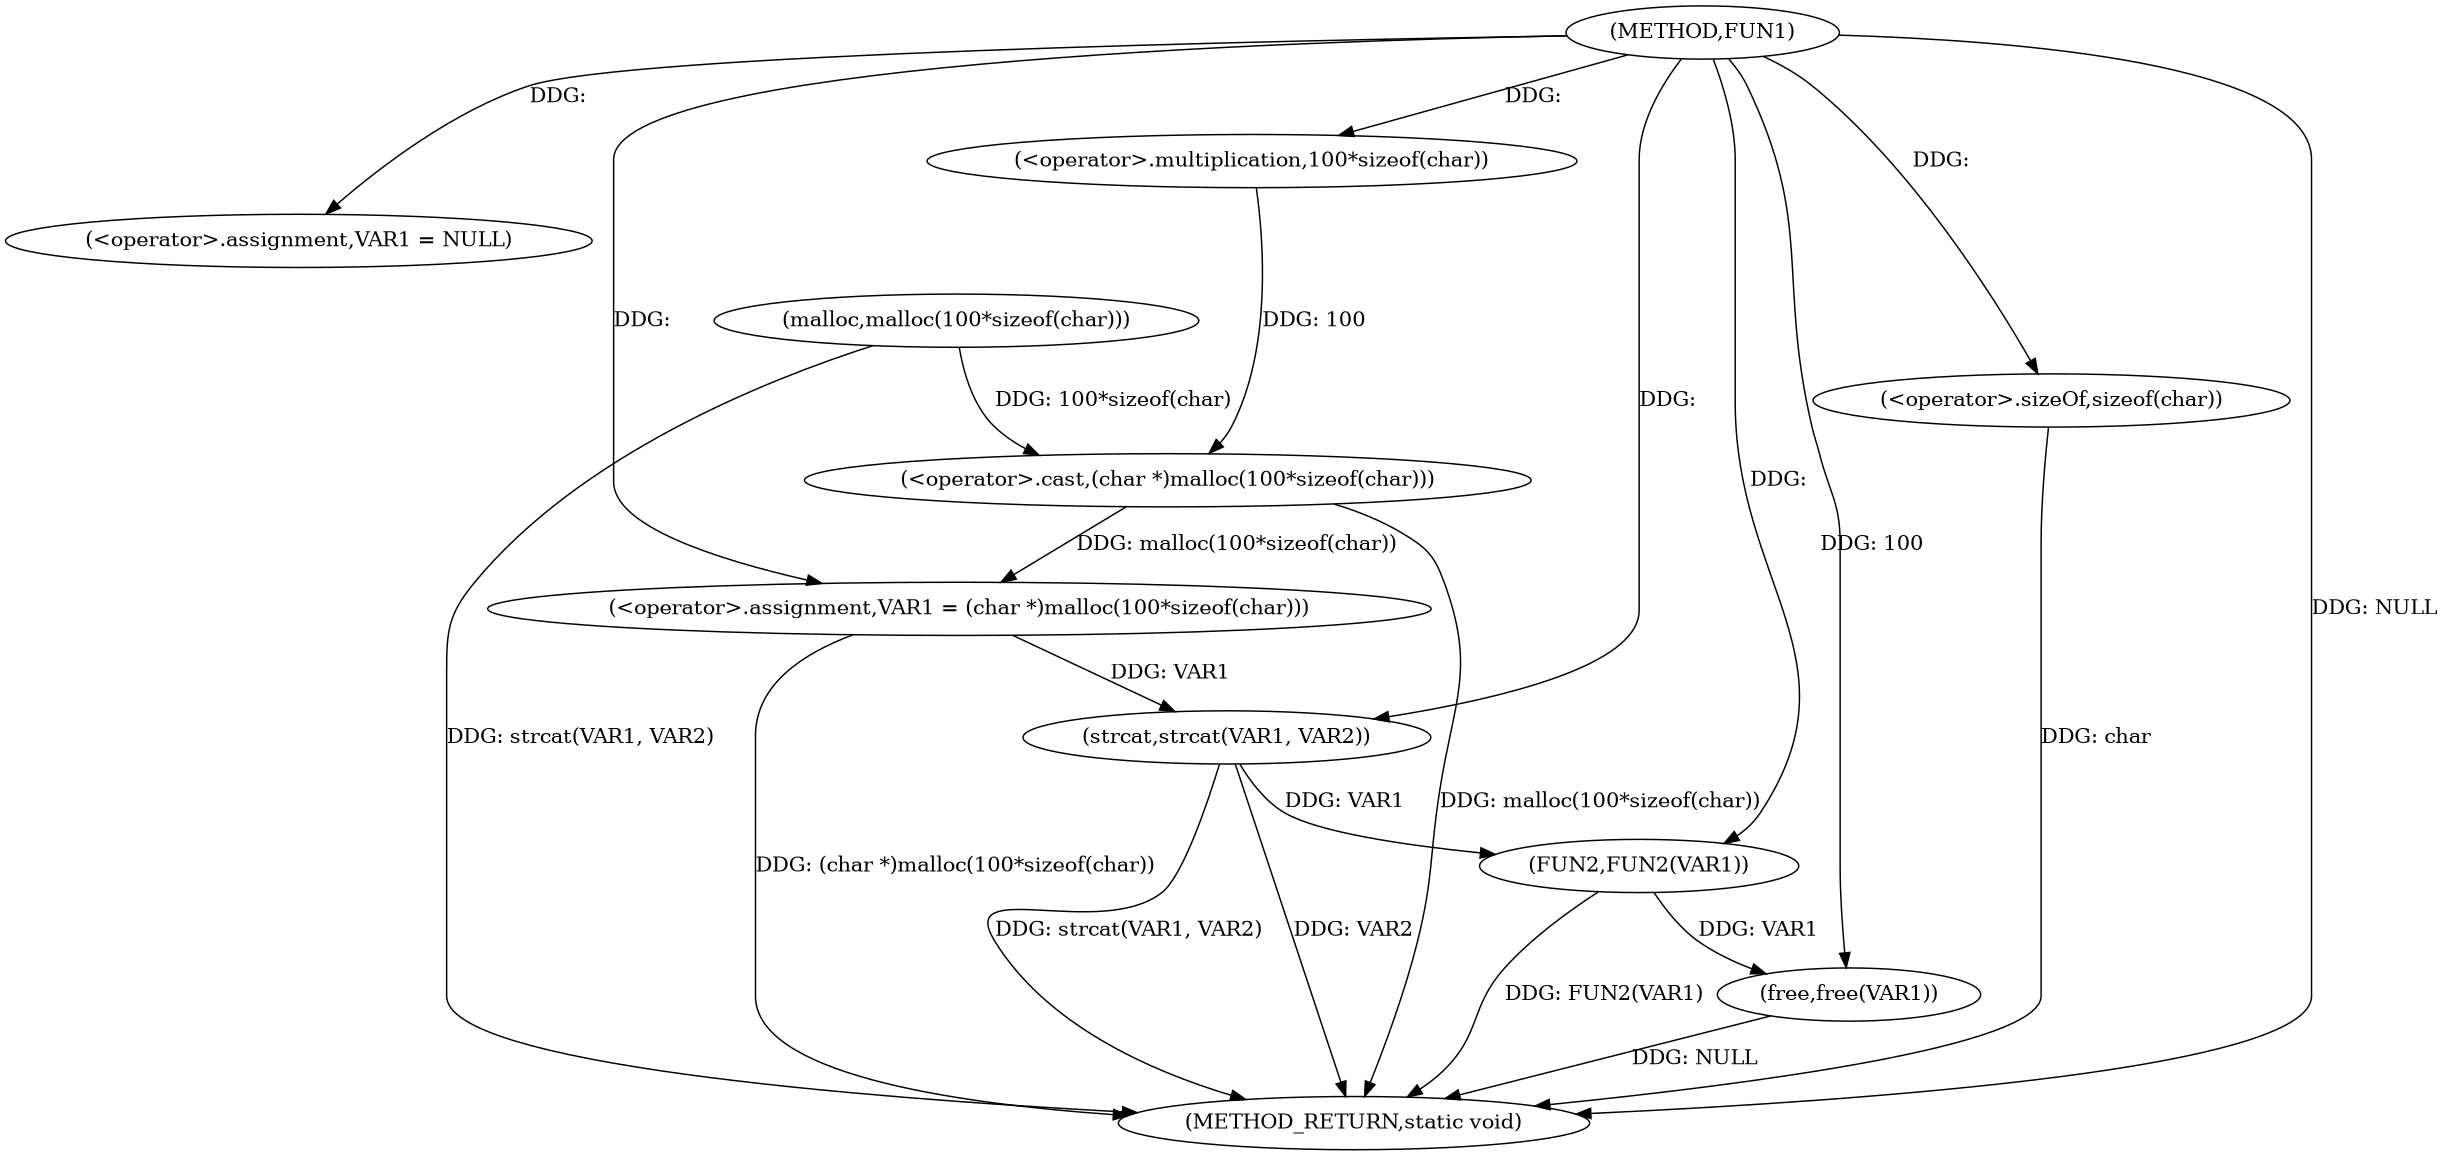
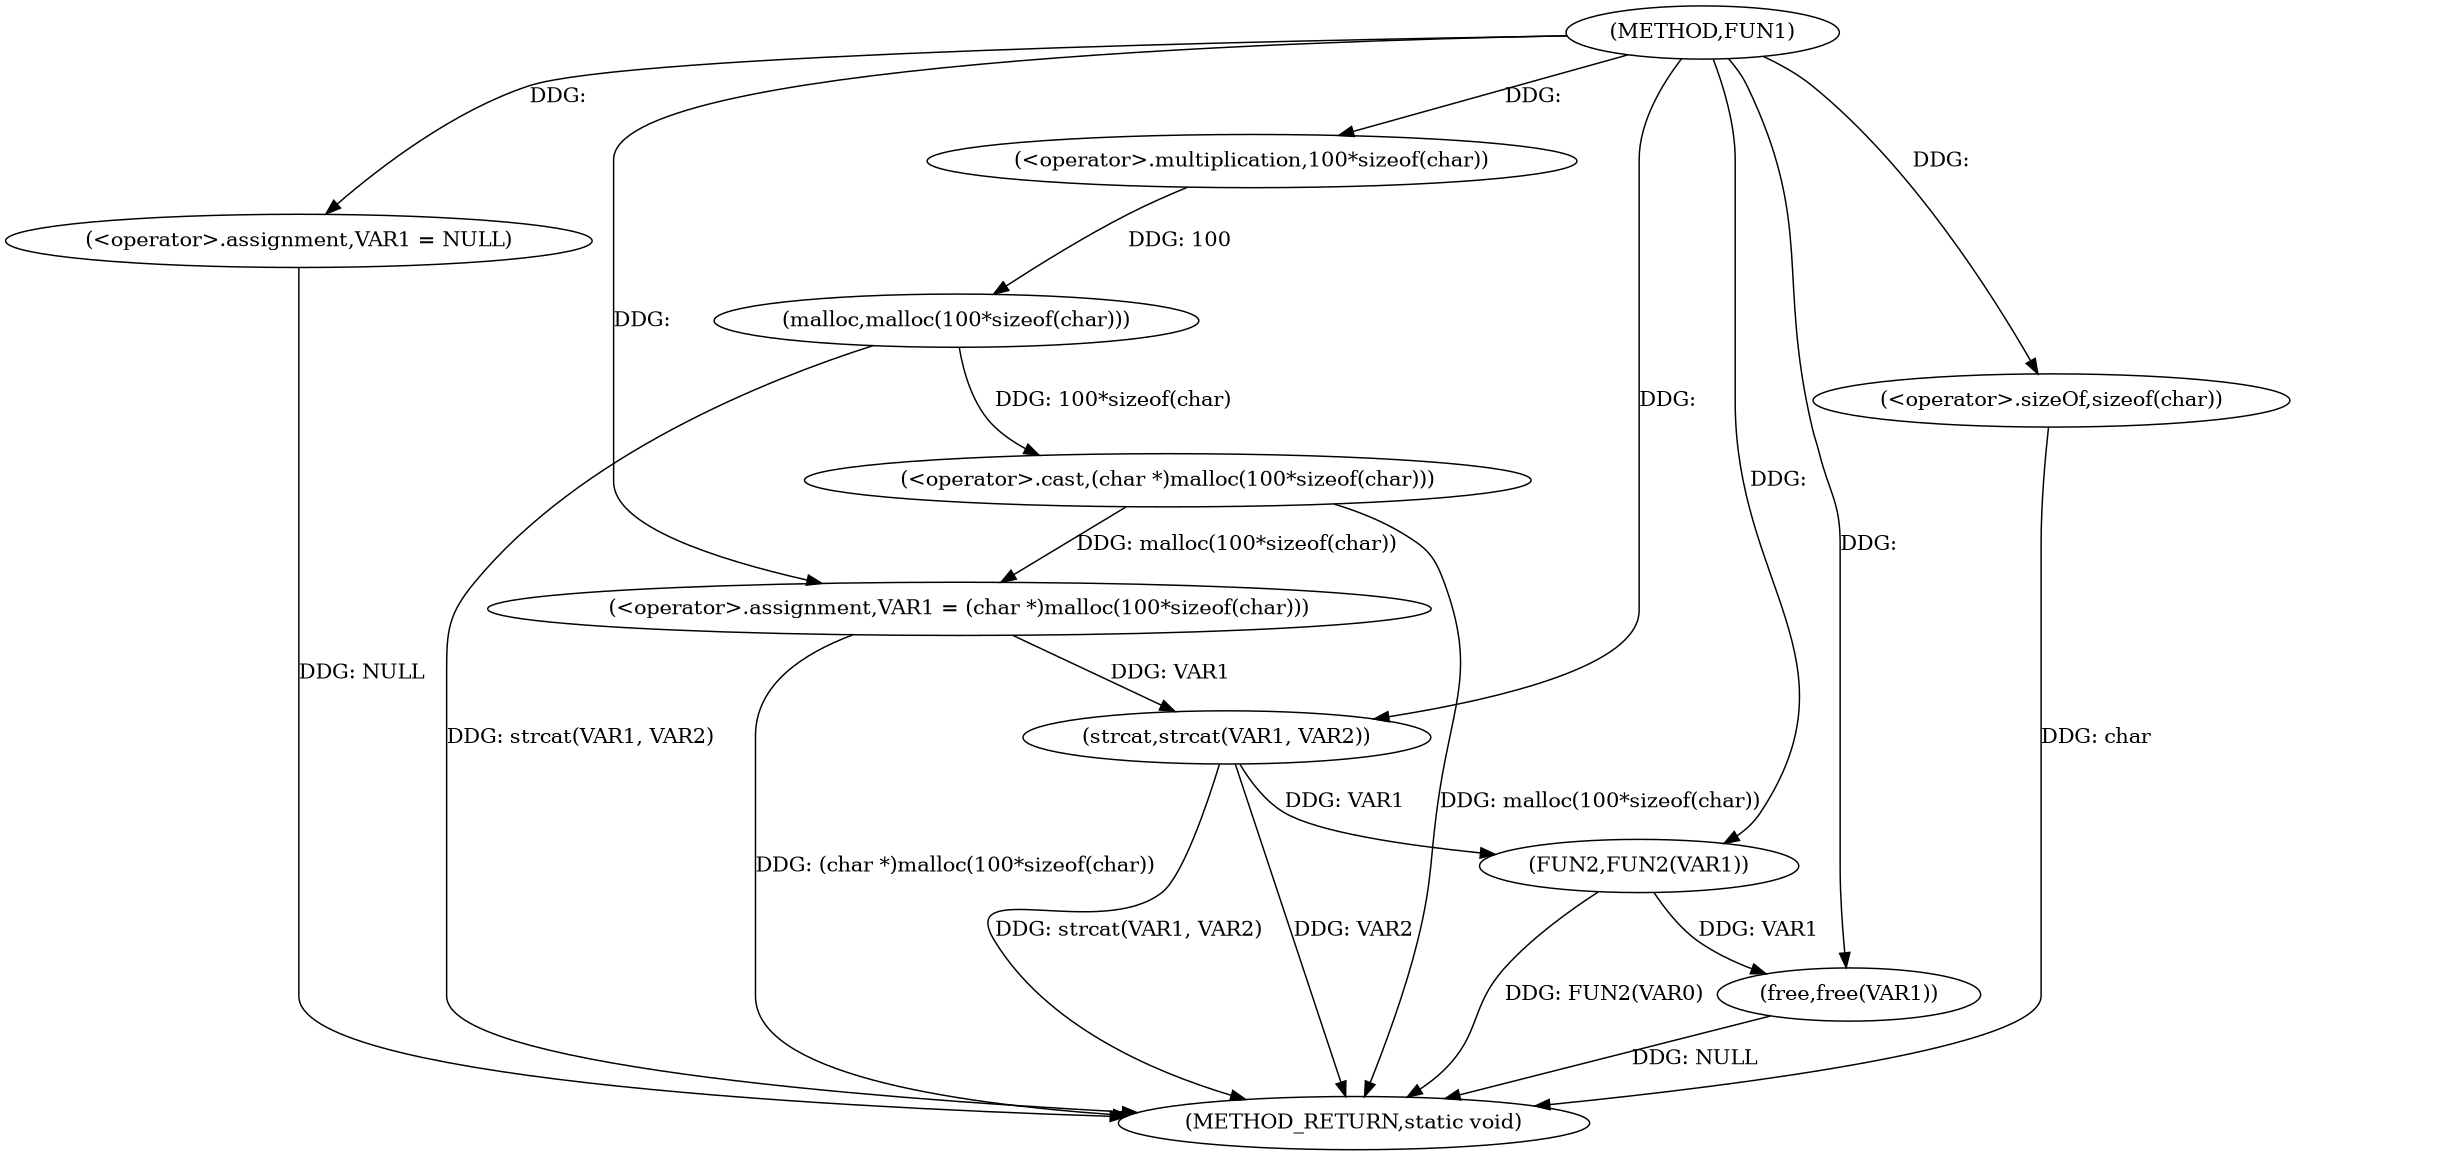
(1260, 319) -> (1095, 232)
(1872, 545) -> (1872, 545)
(2312, 693) -> (337, 1030)
(1604, 995) -> (1604, 995)
